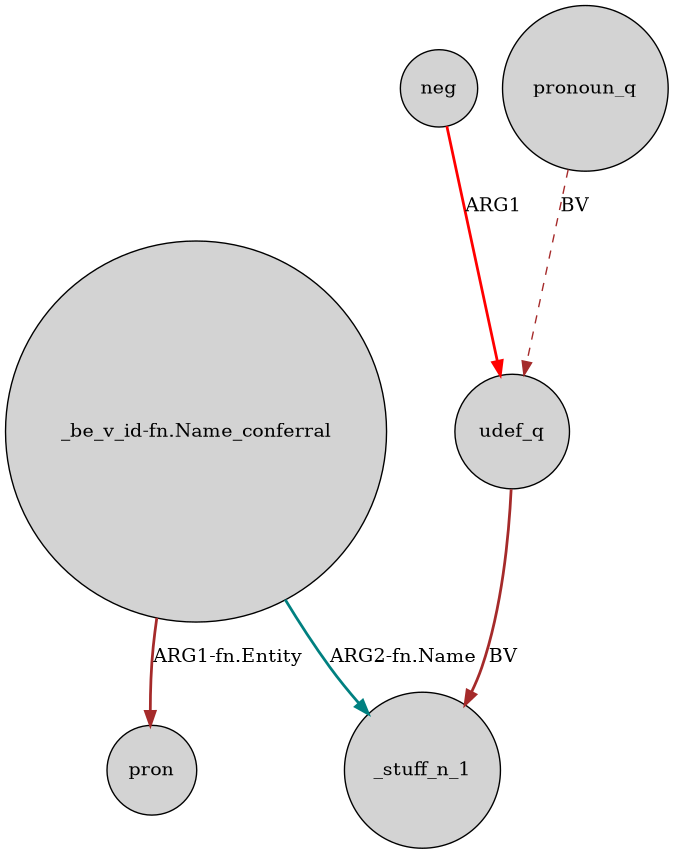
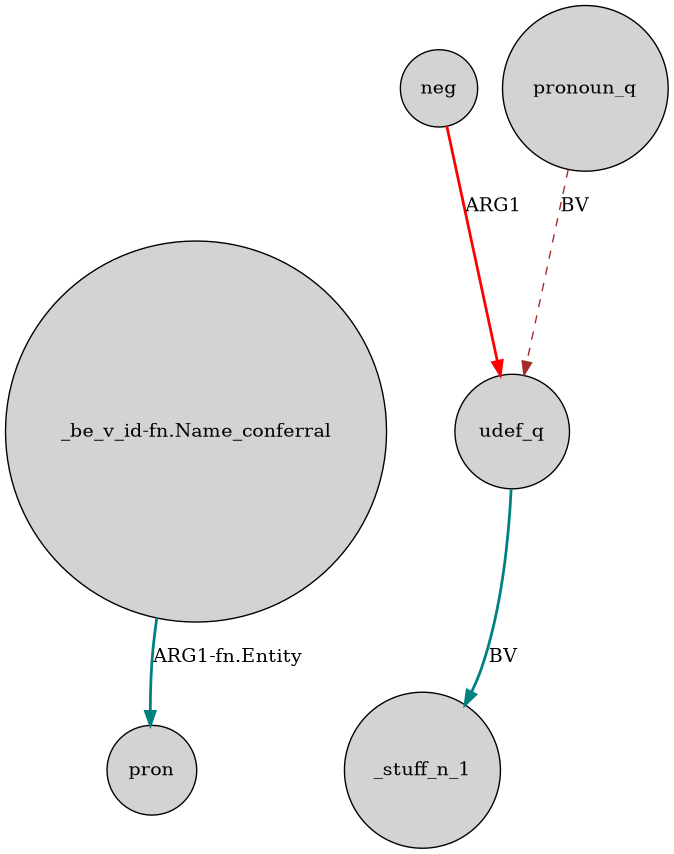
(500, 592) -> (500, 592)
(320, 653) -> none
(152, 664) -> (152, 664)
